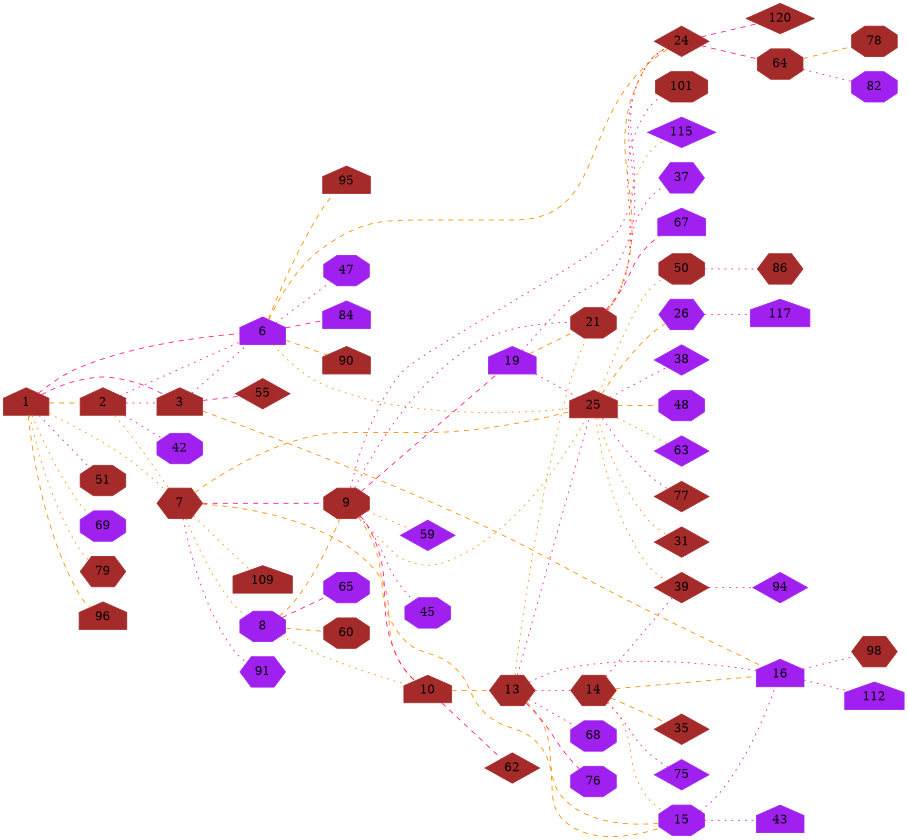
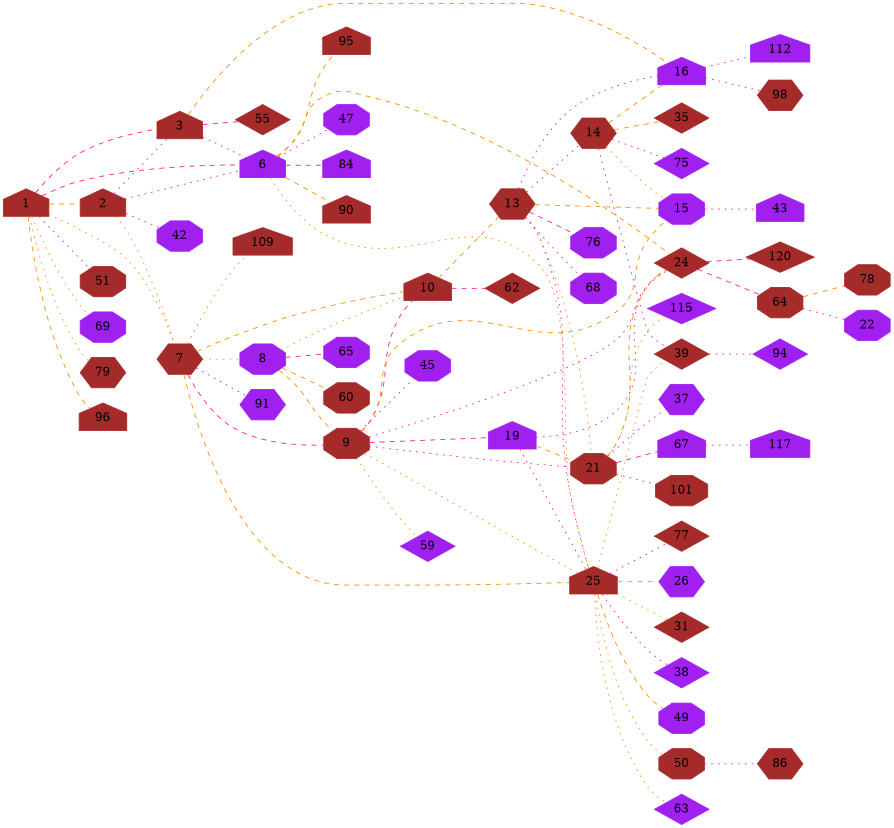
(874, 87) -> (867, 325)
(727, 314) -> (728, 445)
(682, 406) -> (682, 718)
(746, 754) -> none
